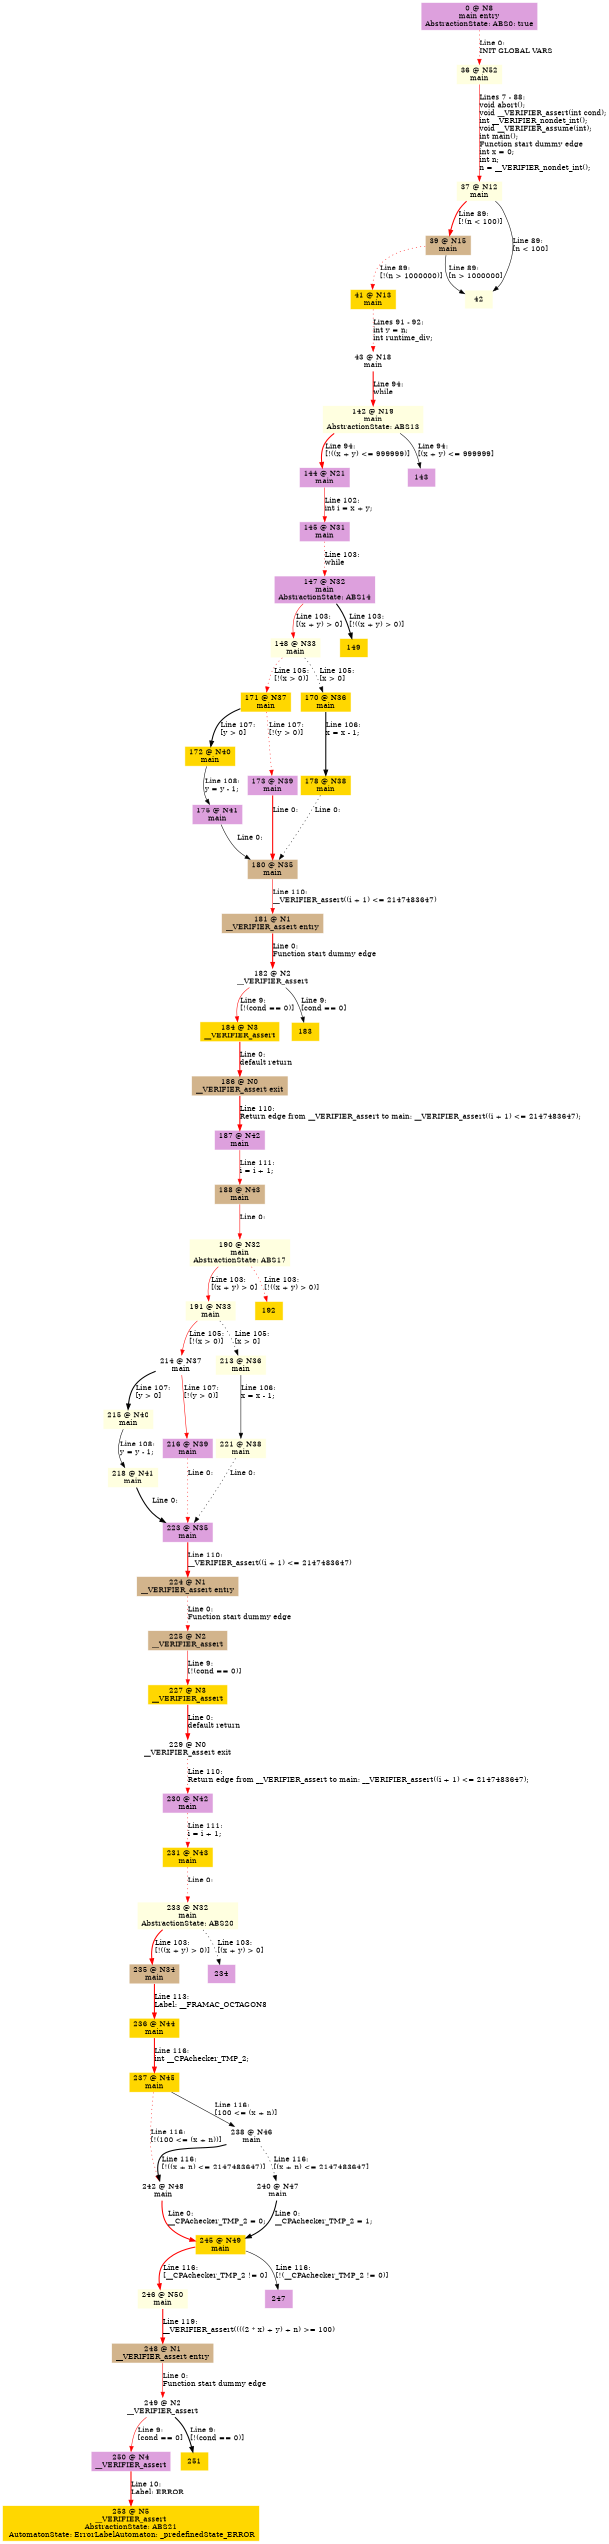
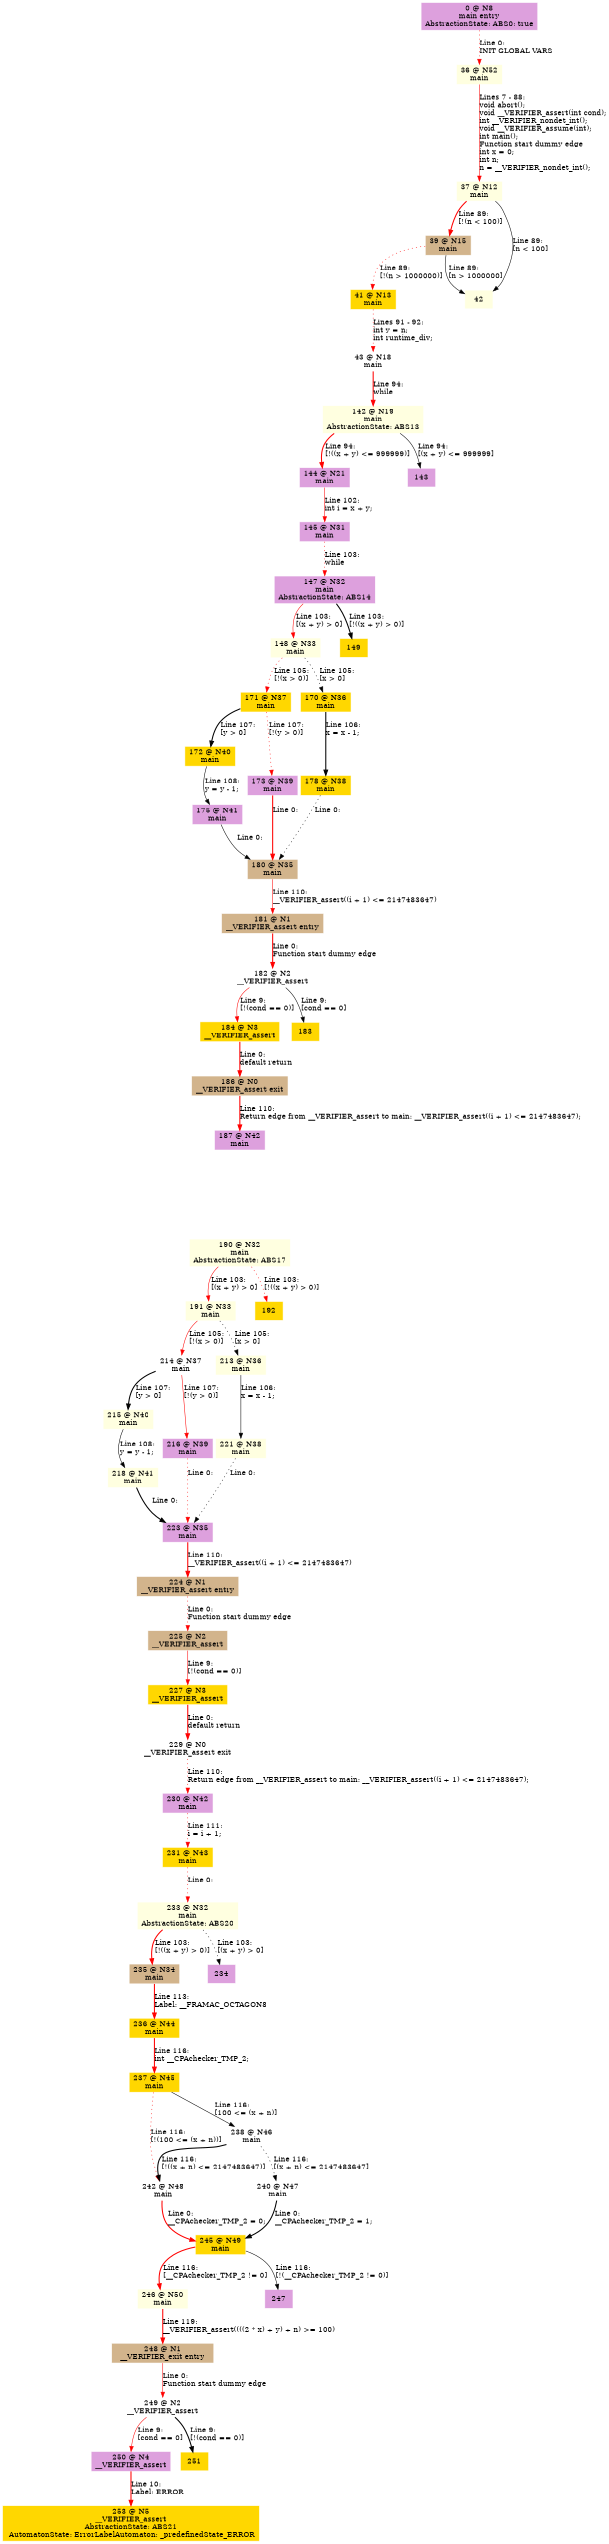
(240, 1194) -> none
(163, 2353) -> (163, 2353)
